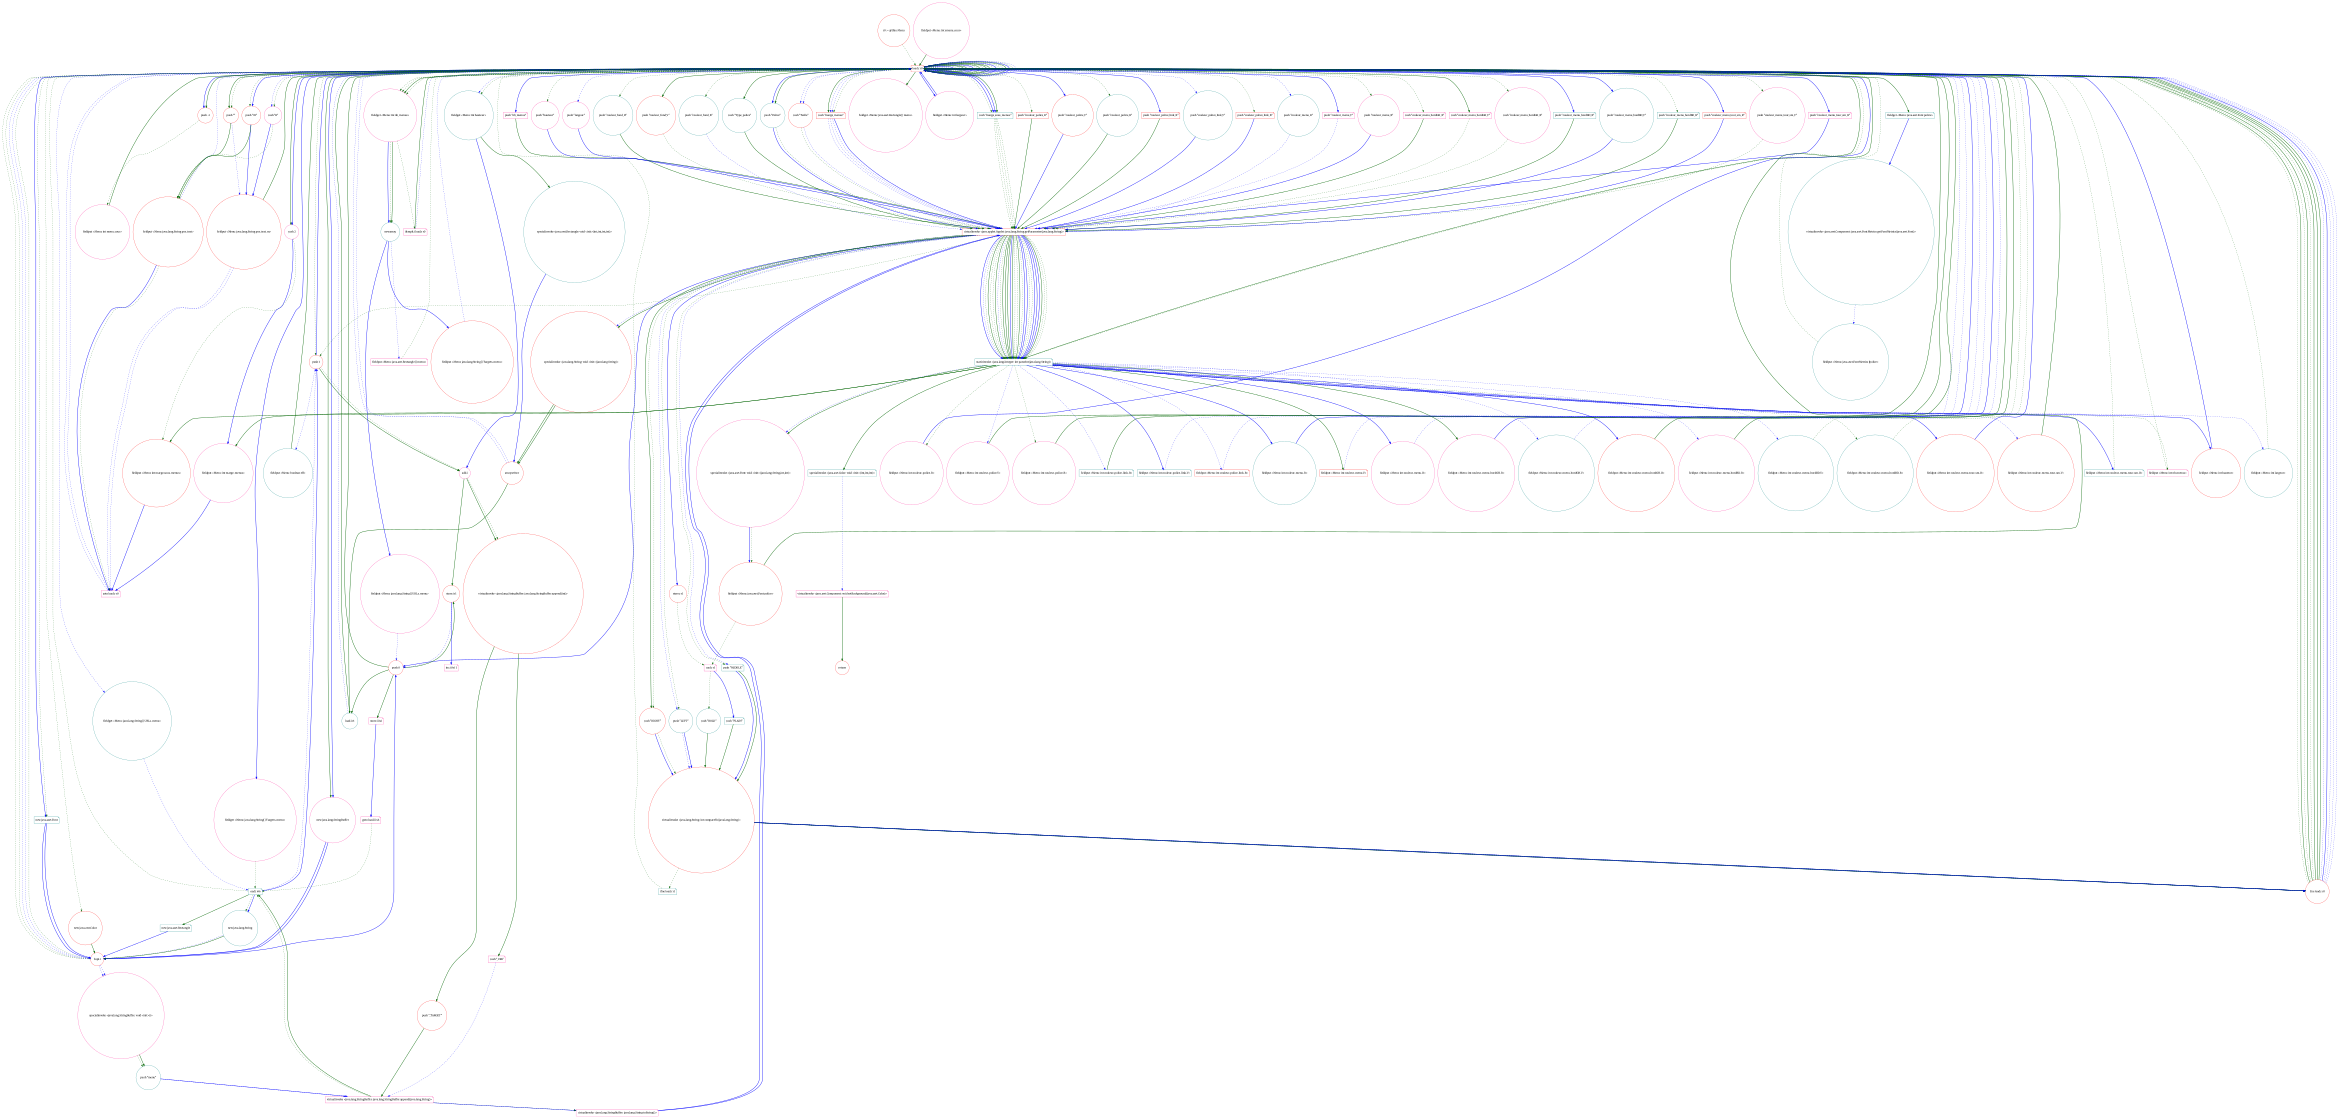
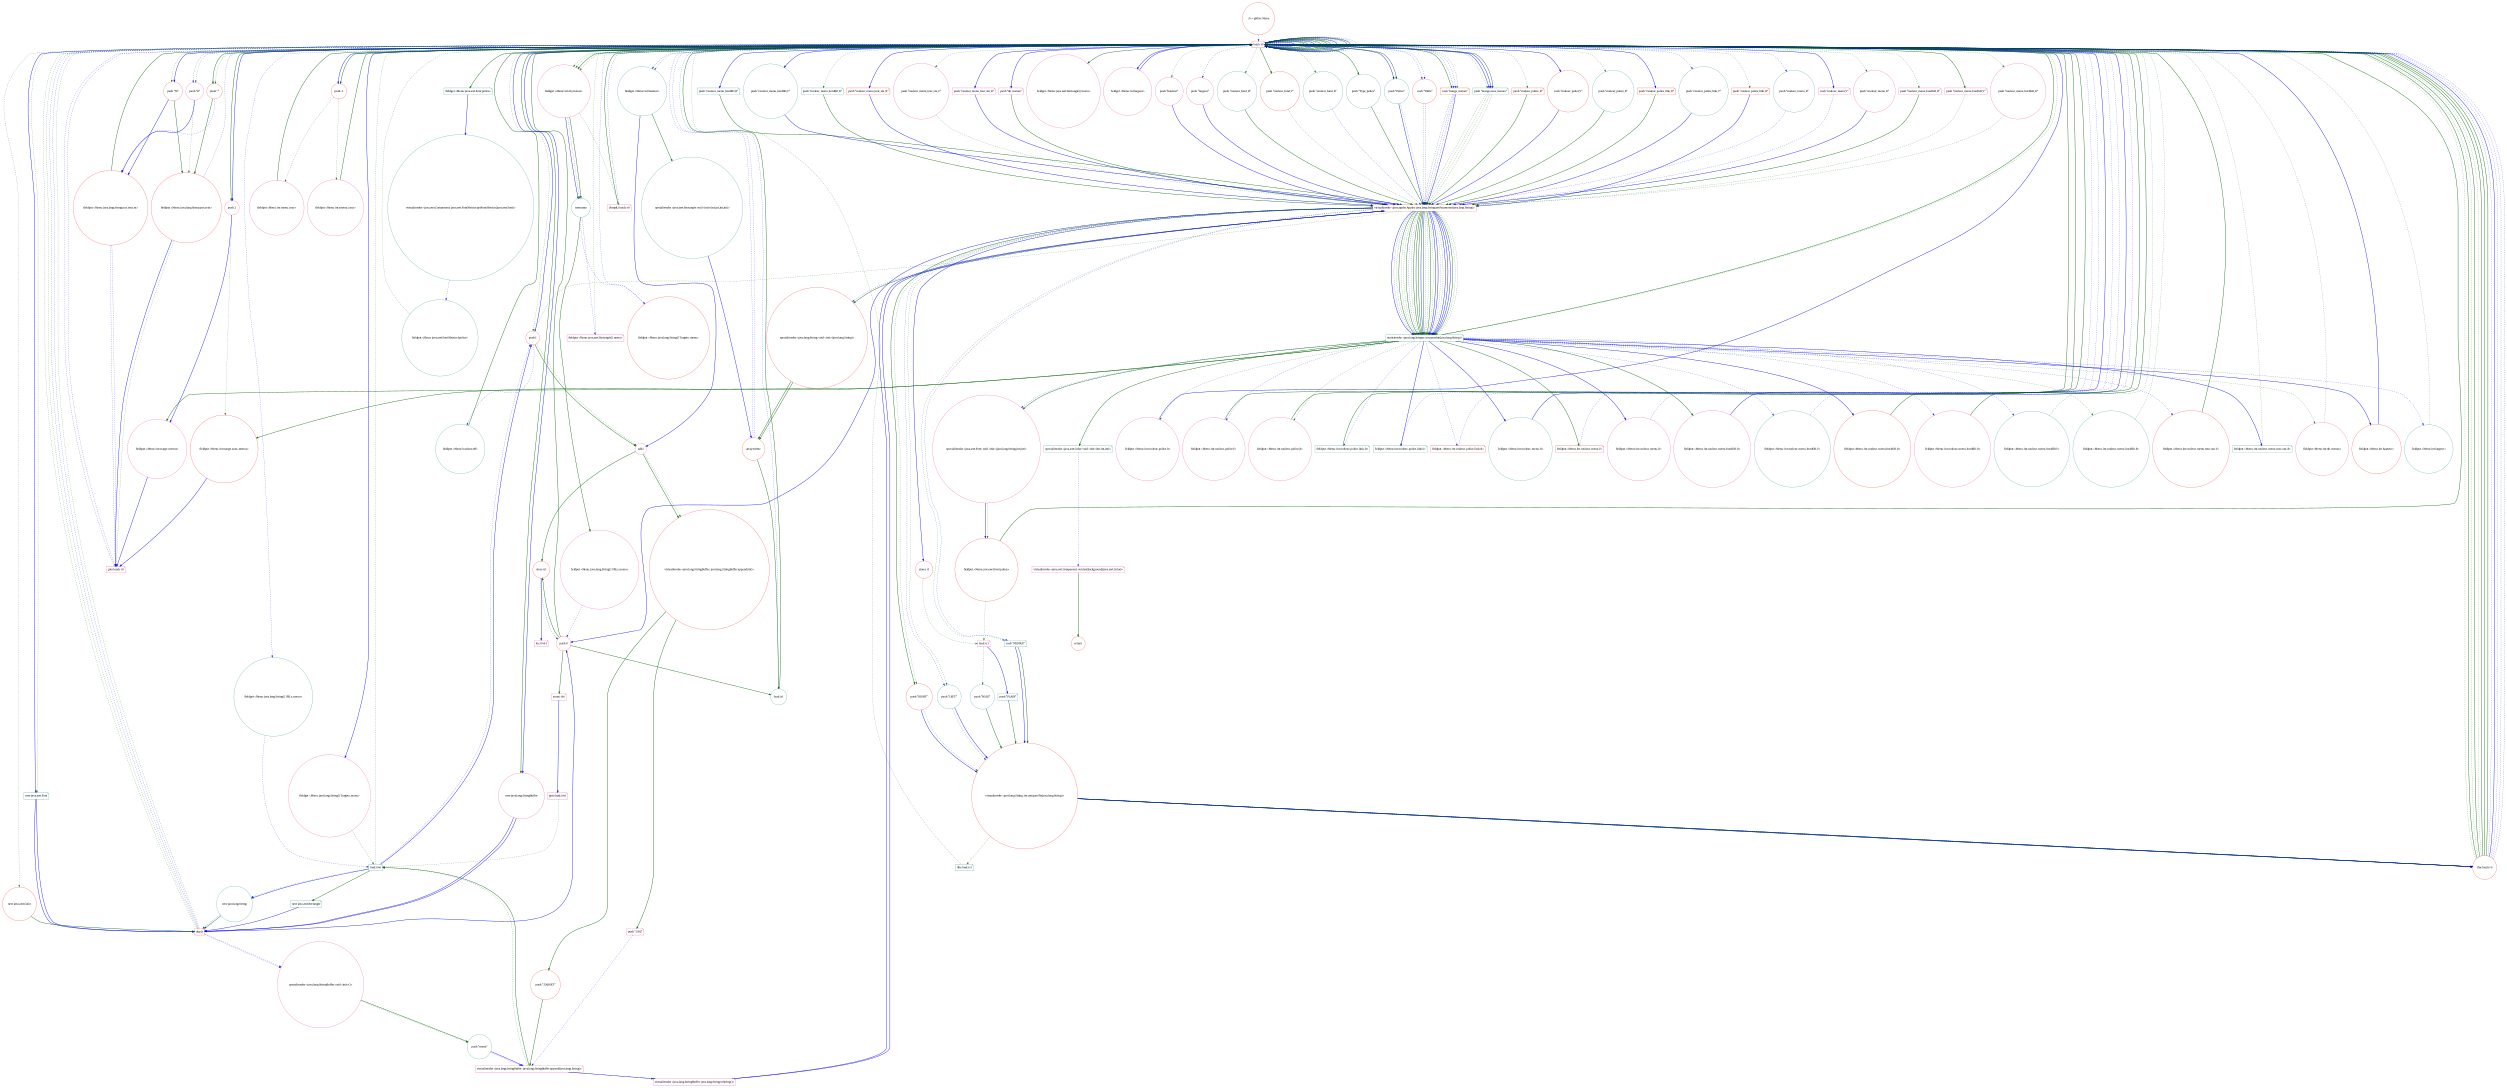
(909, 54) -> (1258, 37)
none -> (338, 138)
(398, 299) -> (593, 272)
(366, 389) -> (564, 373)
(1955, 473) -> none
(2168, 473) -> (2322, 449)
(97, 959) -> (200, 932)
